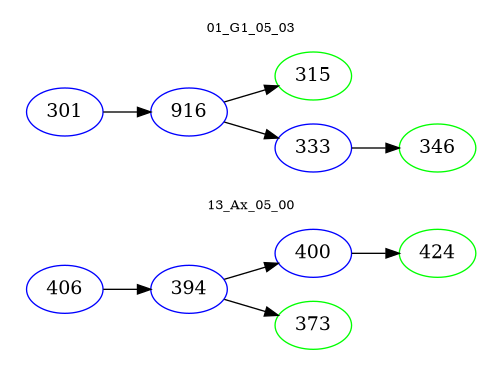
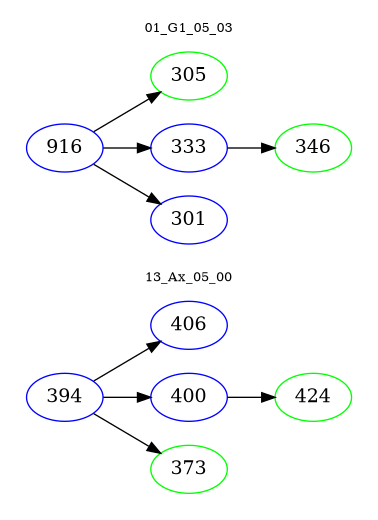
(313, 76) -> (189, 76)
(120, 112) -> (121, 181)
(120, 289) -> (121, 365)
